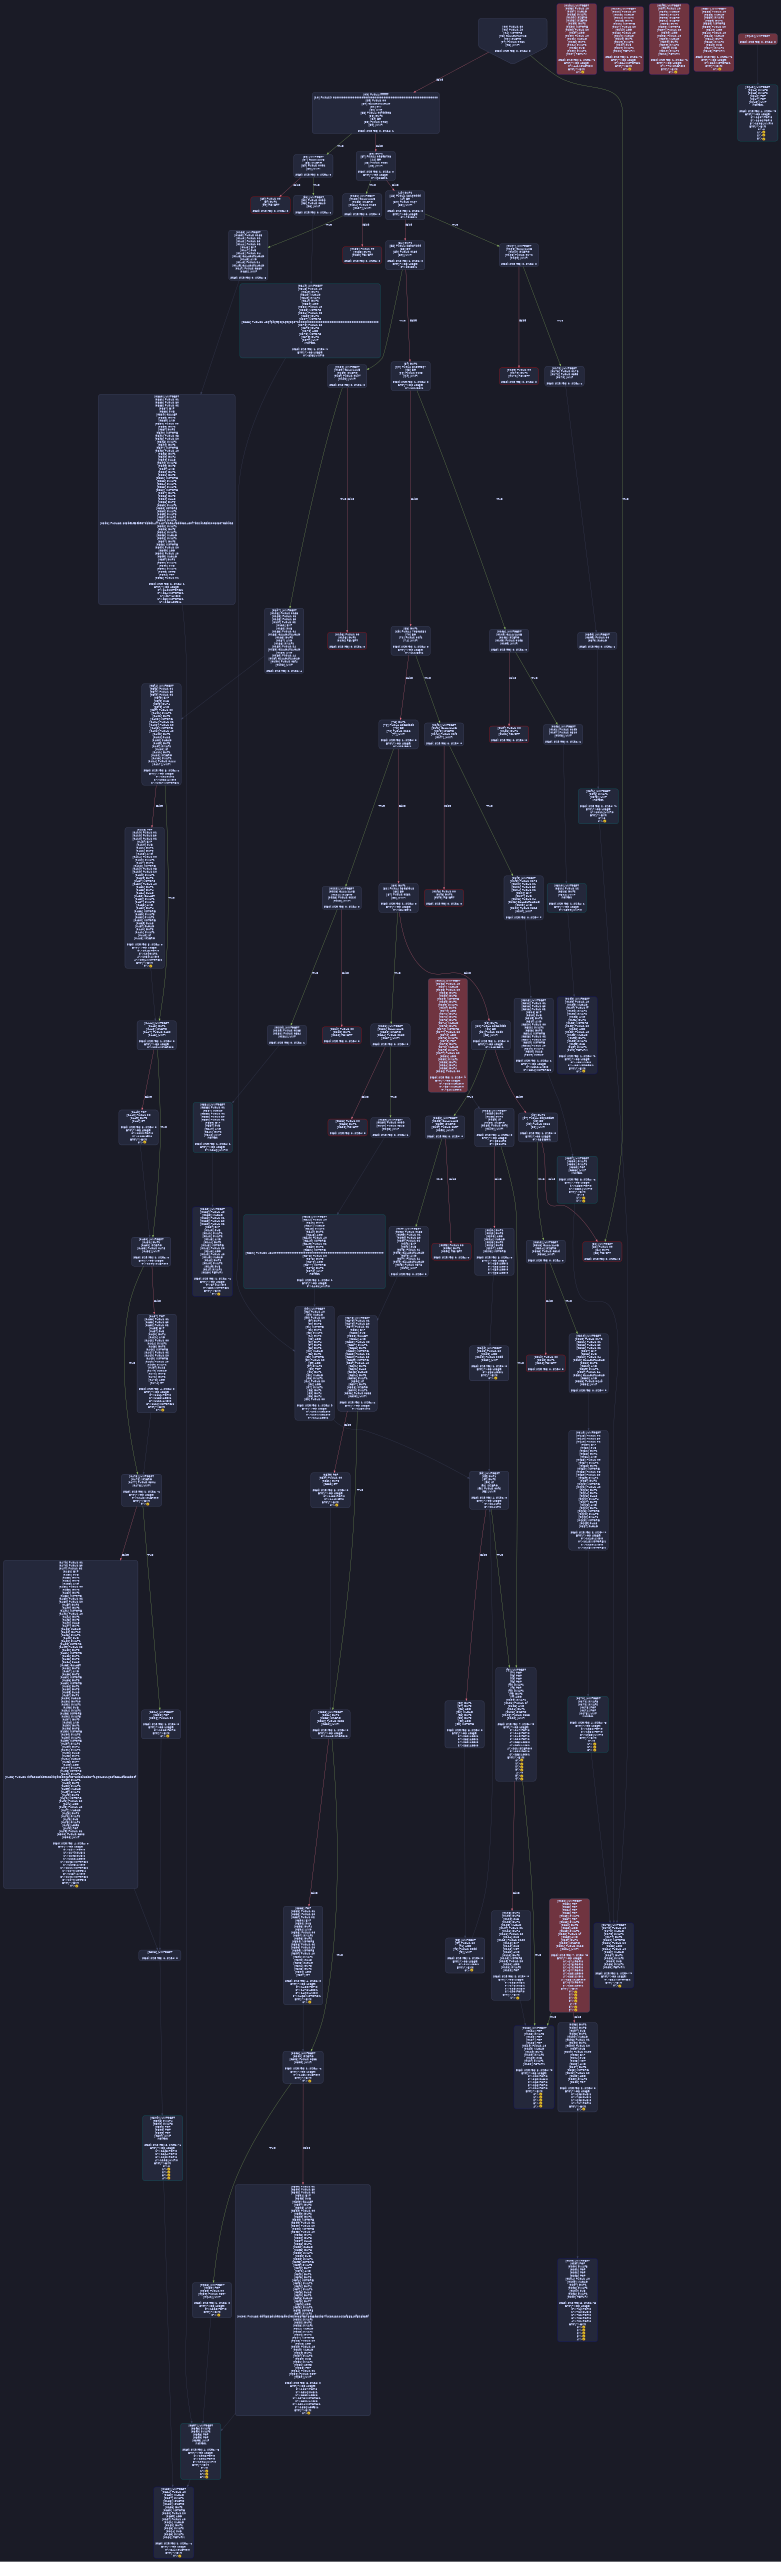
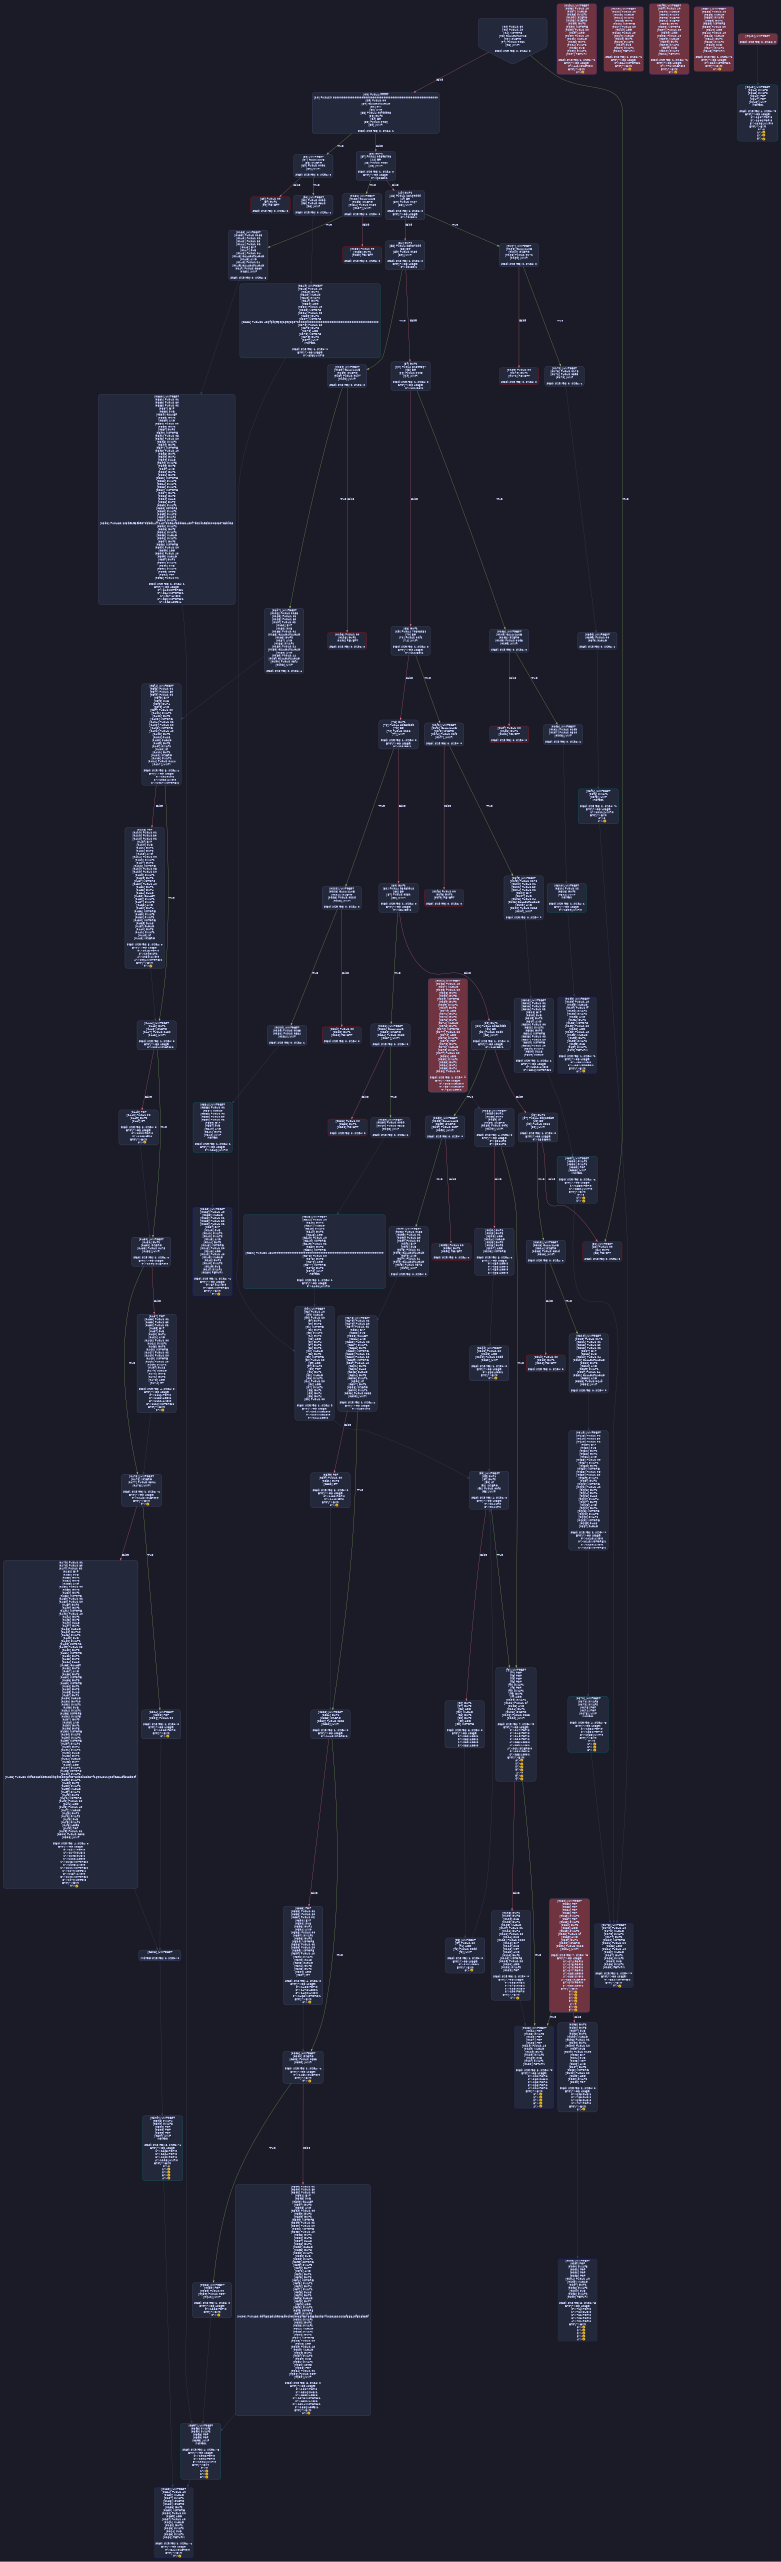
(160, 1955) -> (160, 1955)
